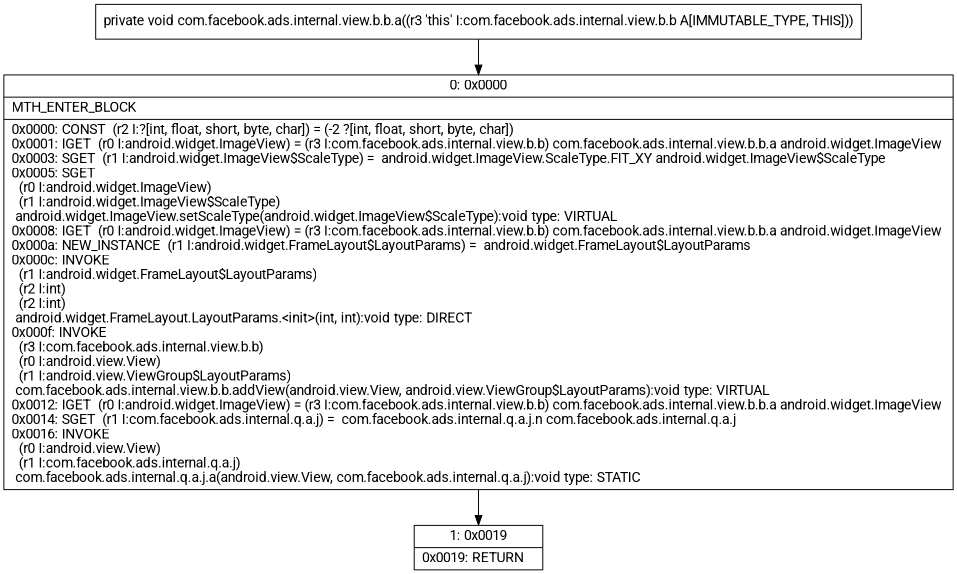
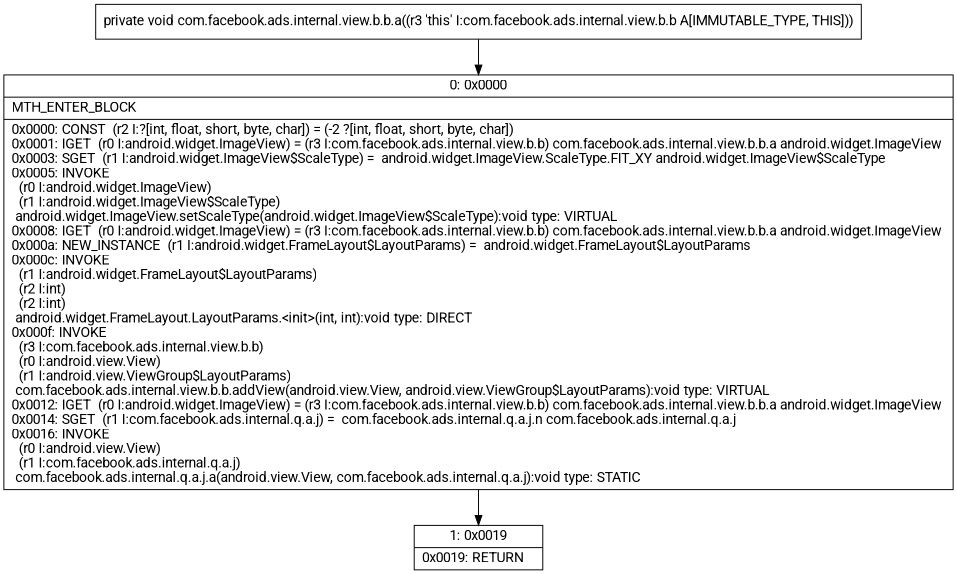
(57, 174) -> (64, 174)
